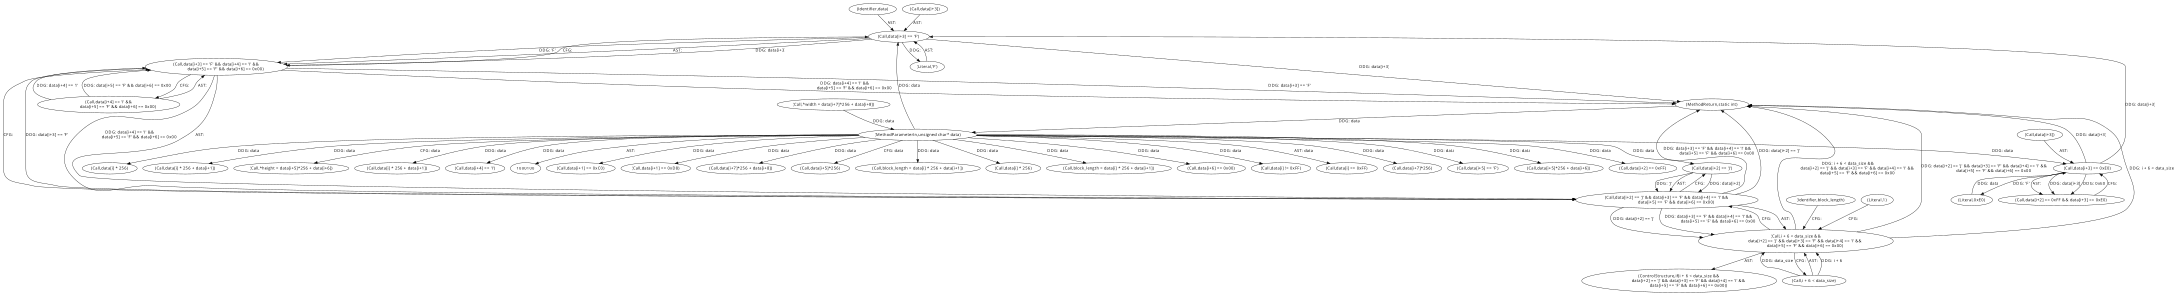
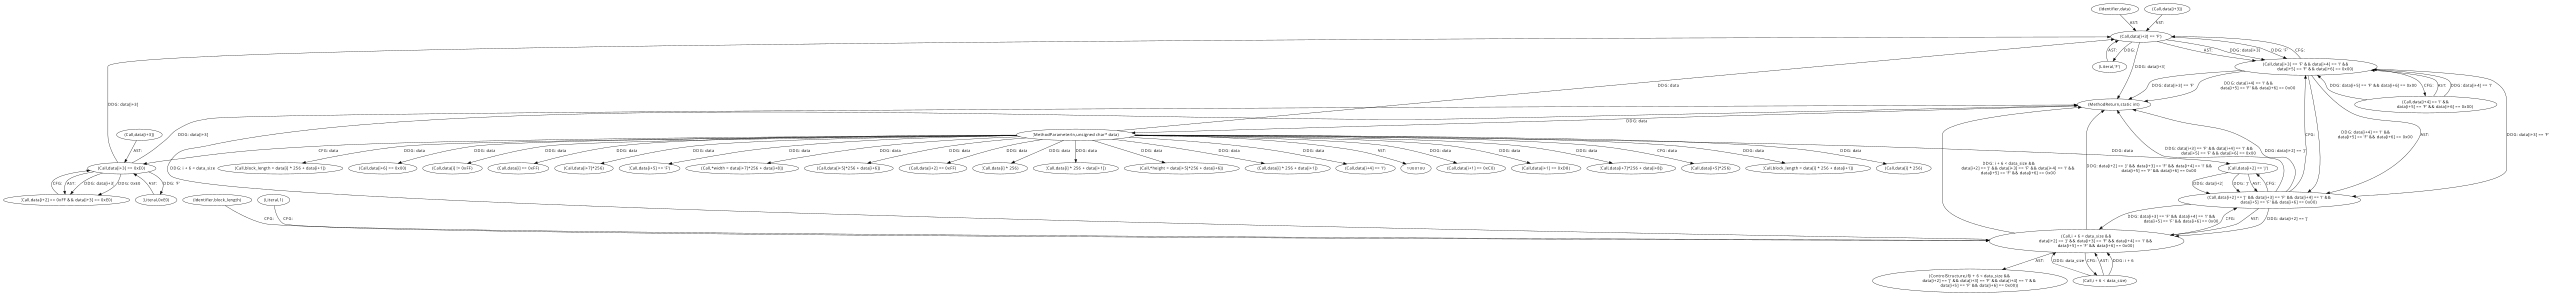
(867, 121) -> (895, 145)
(430, 151) -> (1152, 151)
(1304, 151) -> (627, 151)
(2003, 151) -> (329, 151)
(1988, 183) -> (154, 183)
